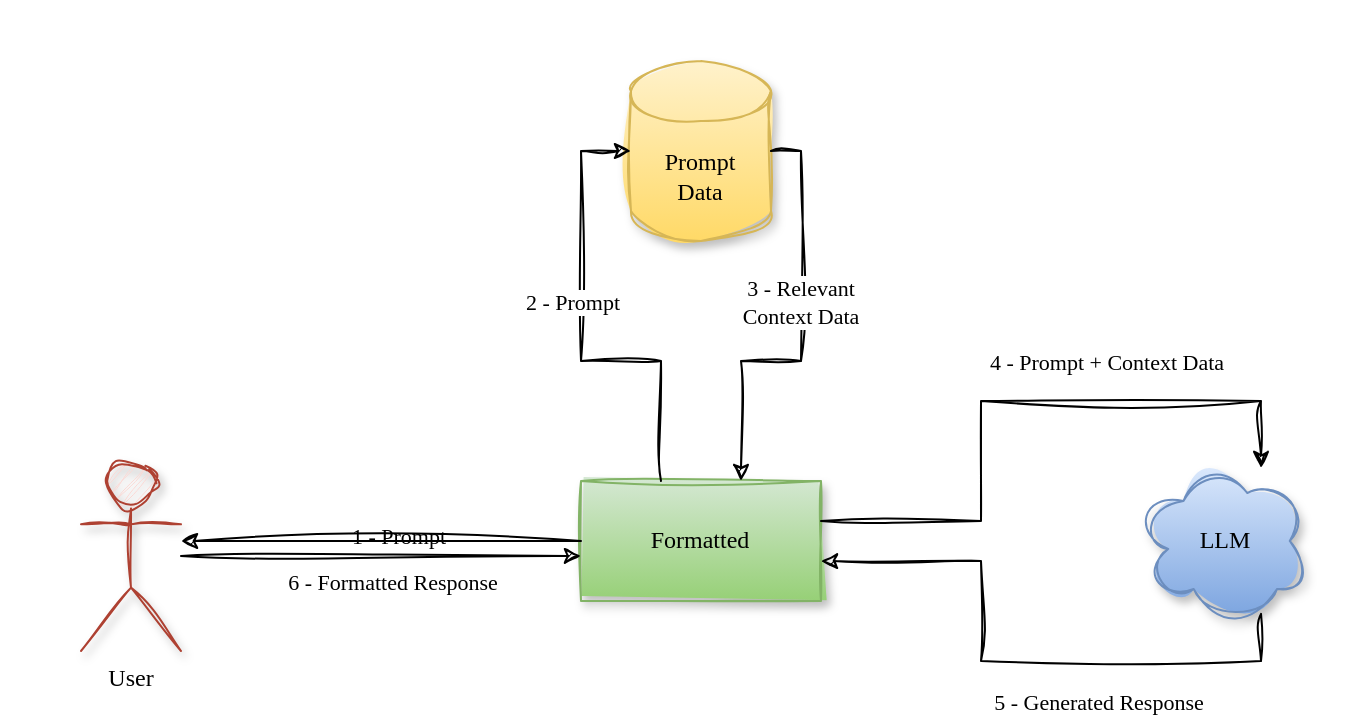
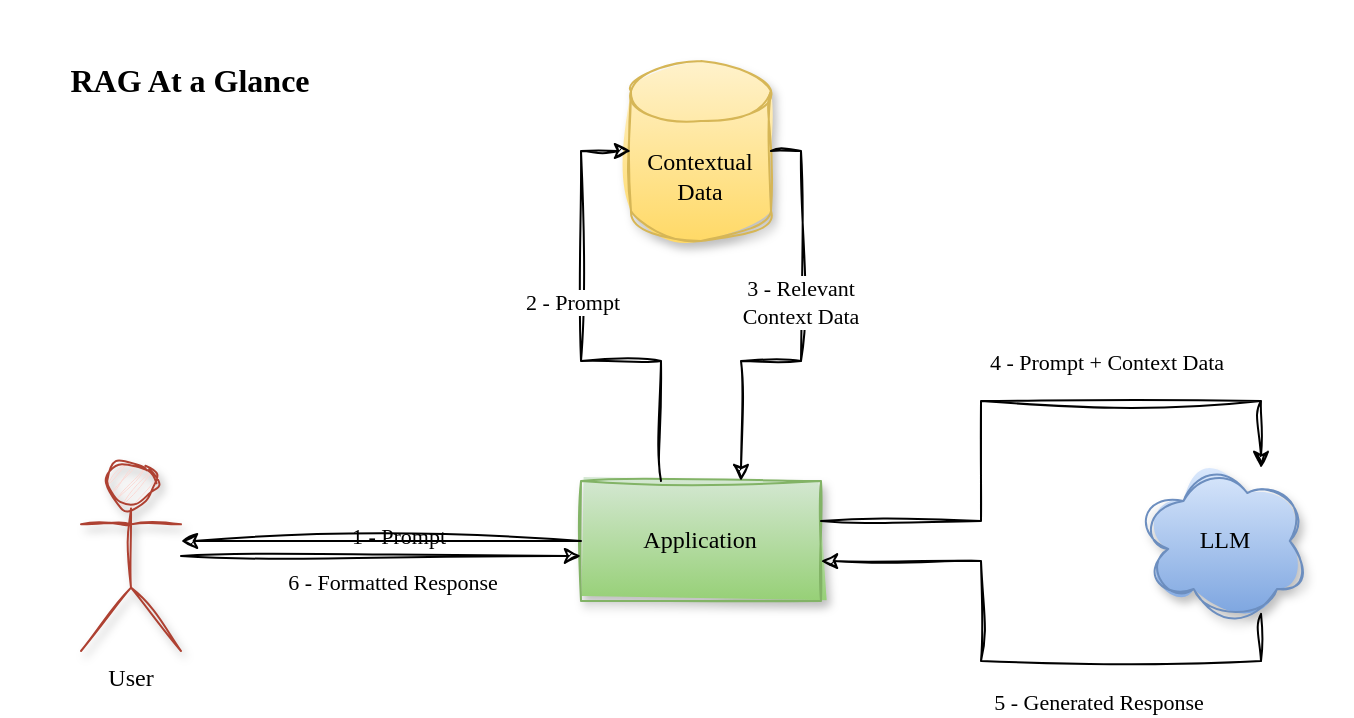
none -> (191, 81)
(701, 177) -> (701, 177)
(701, 541) -> (701, 541)
